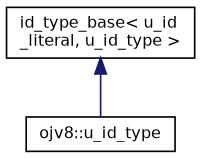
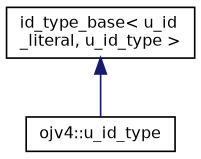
(101, 134) -> (101, 134)
